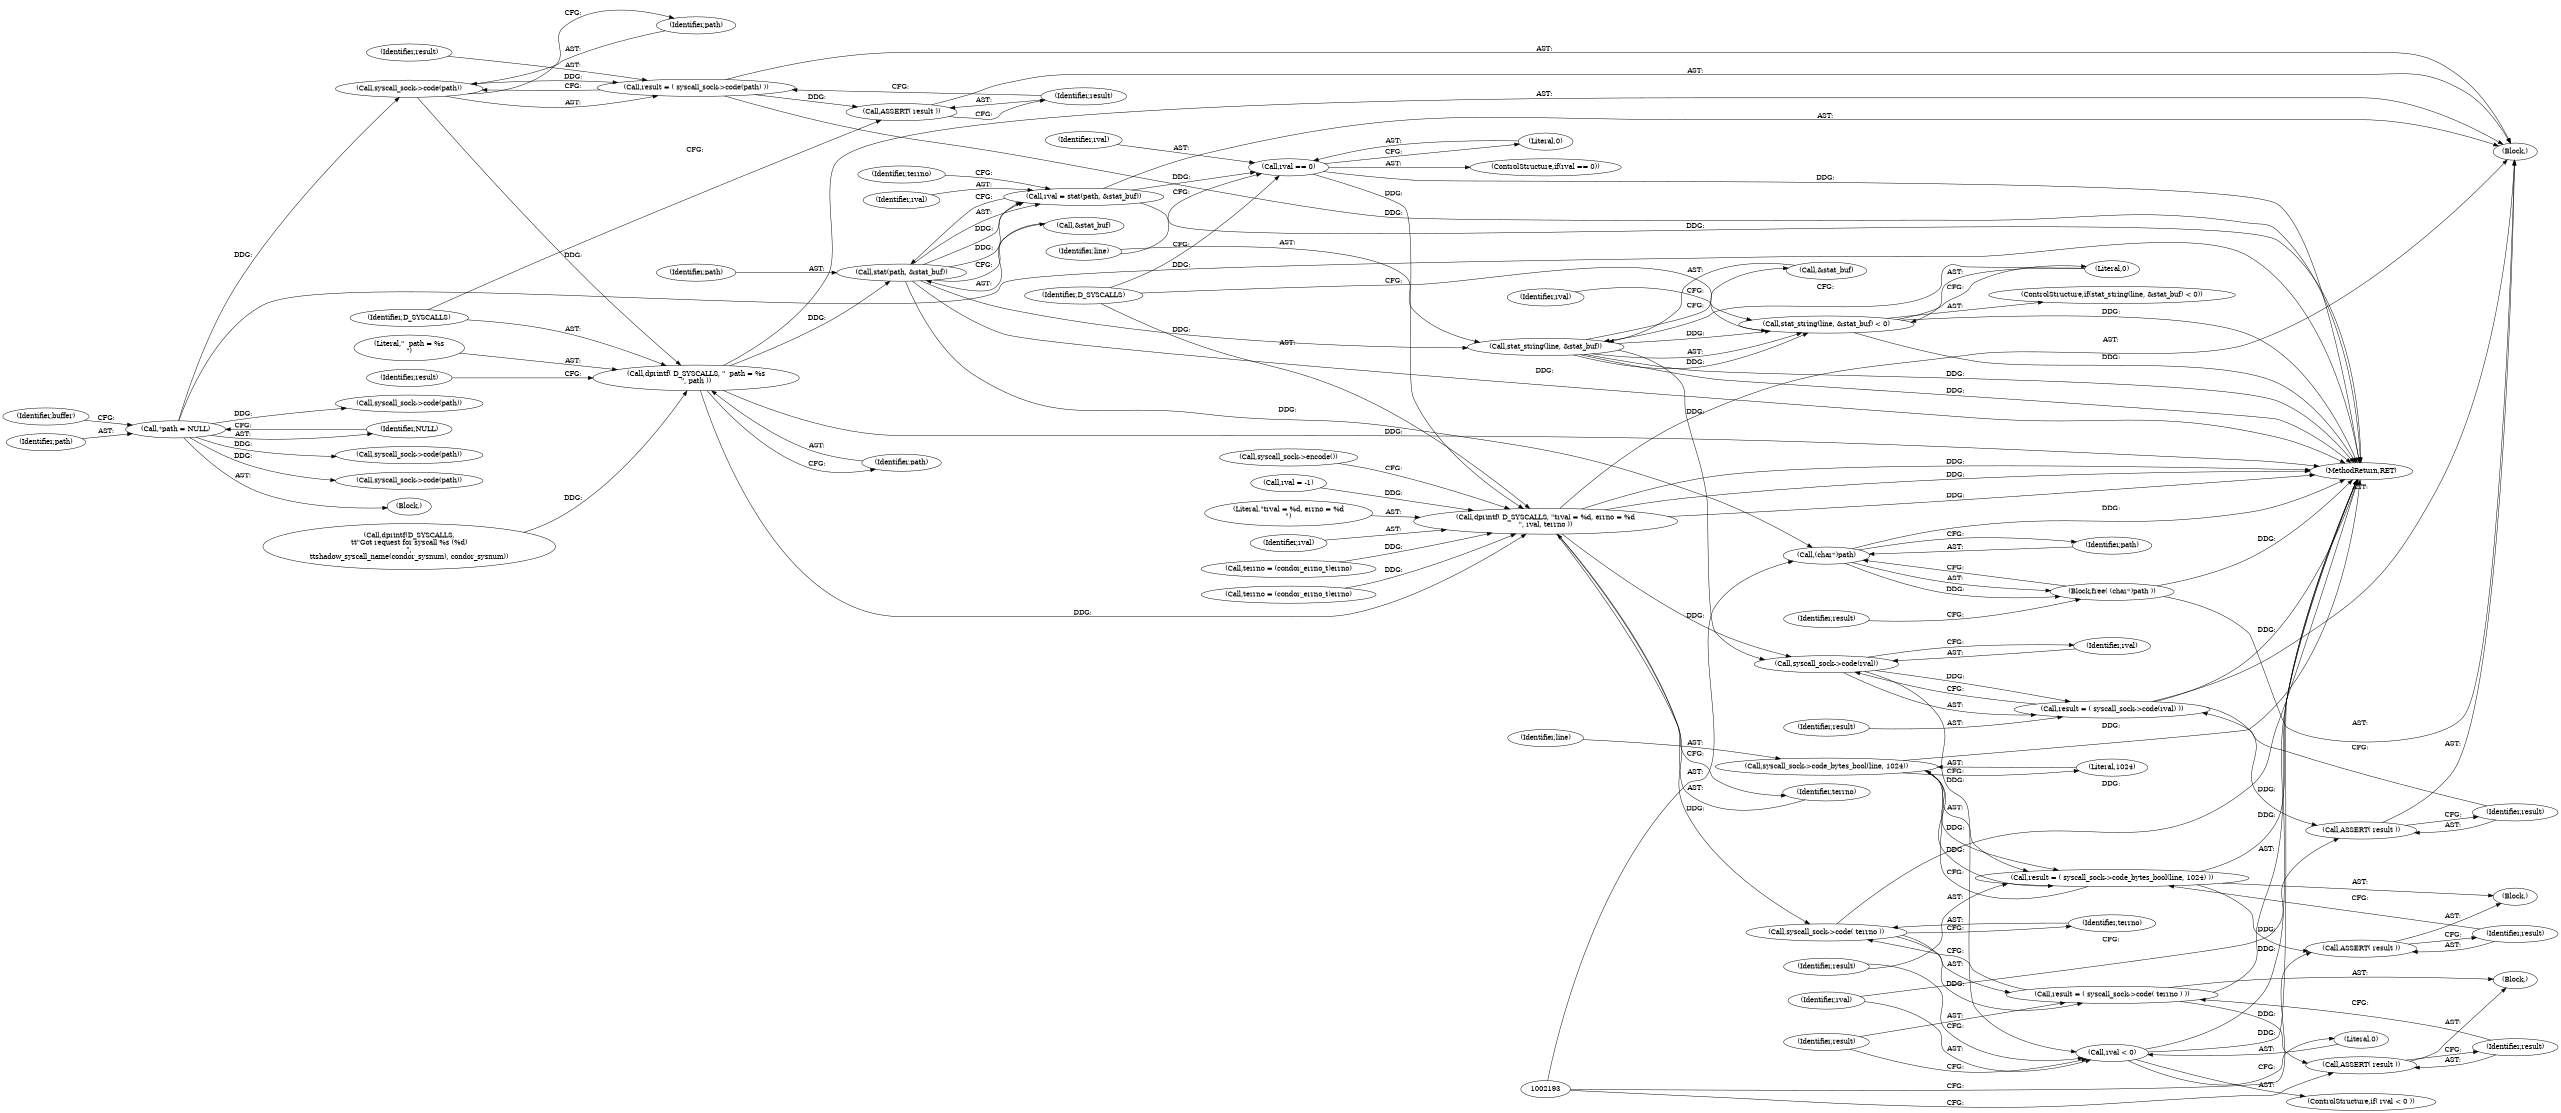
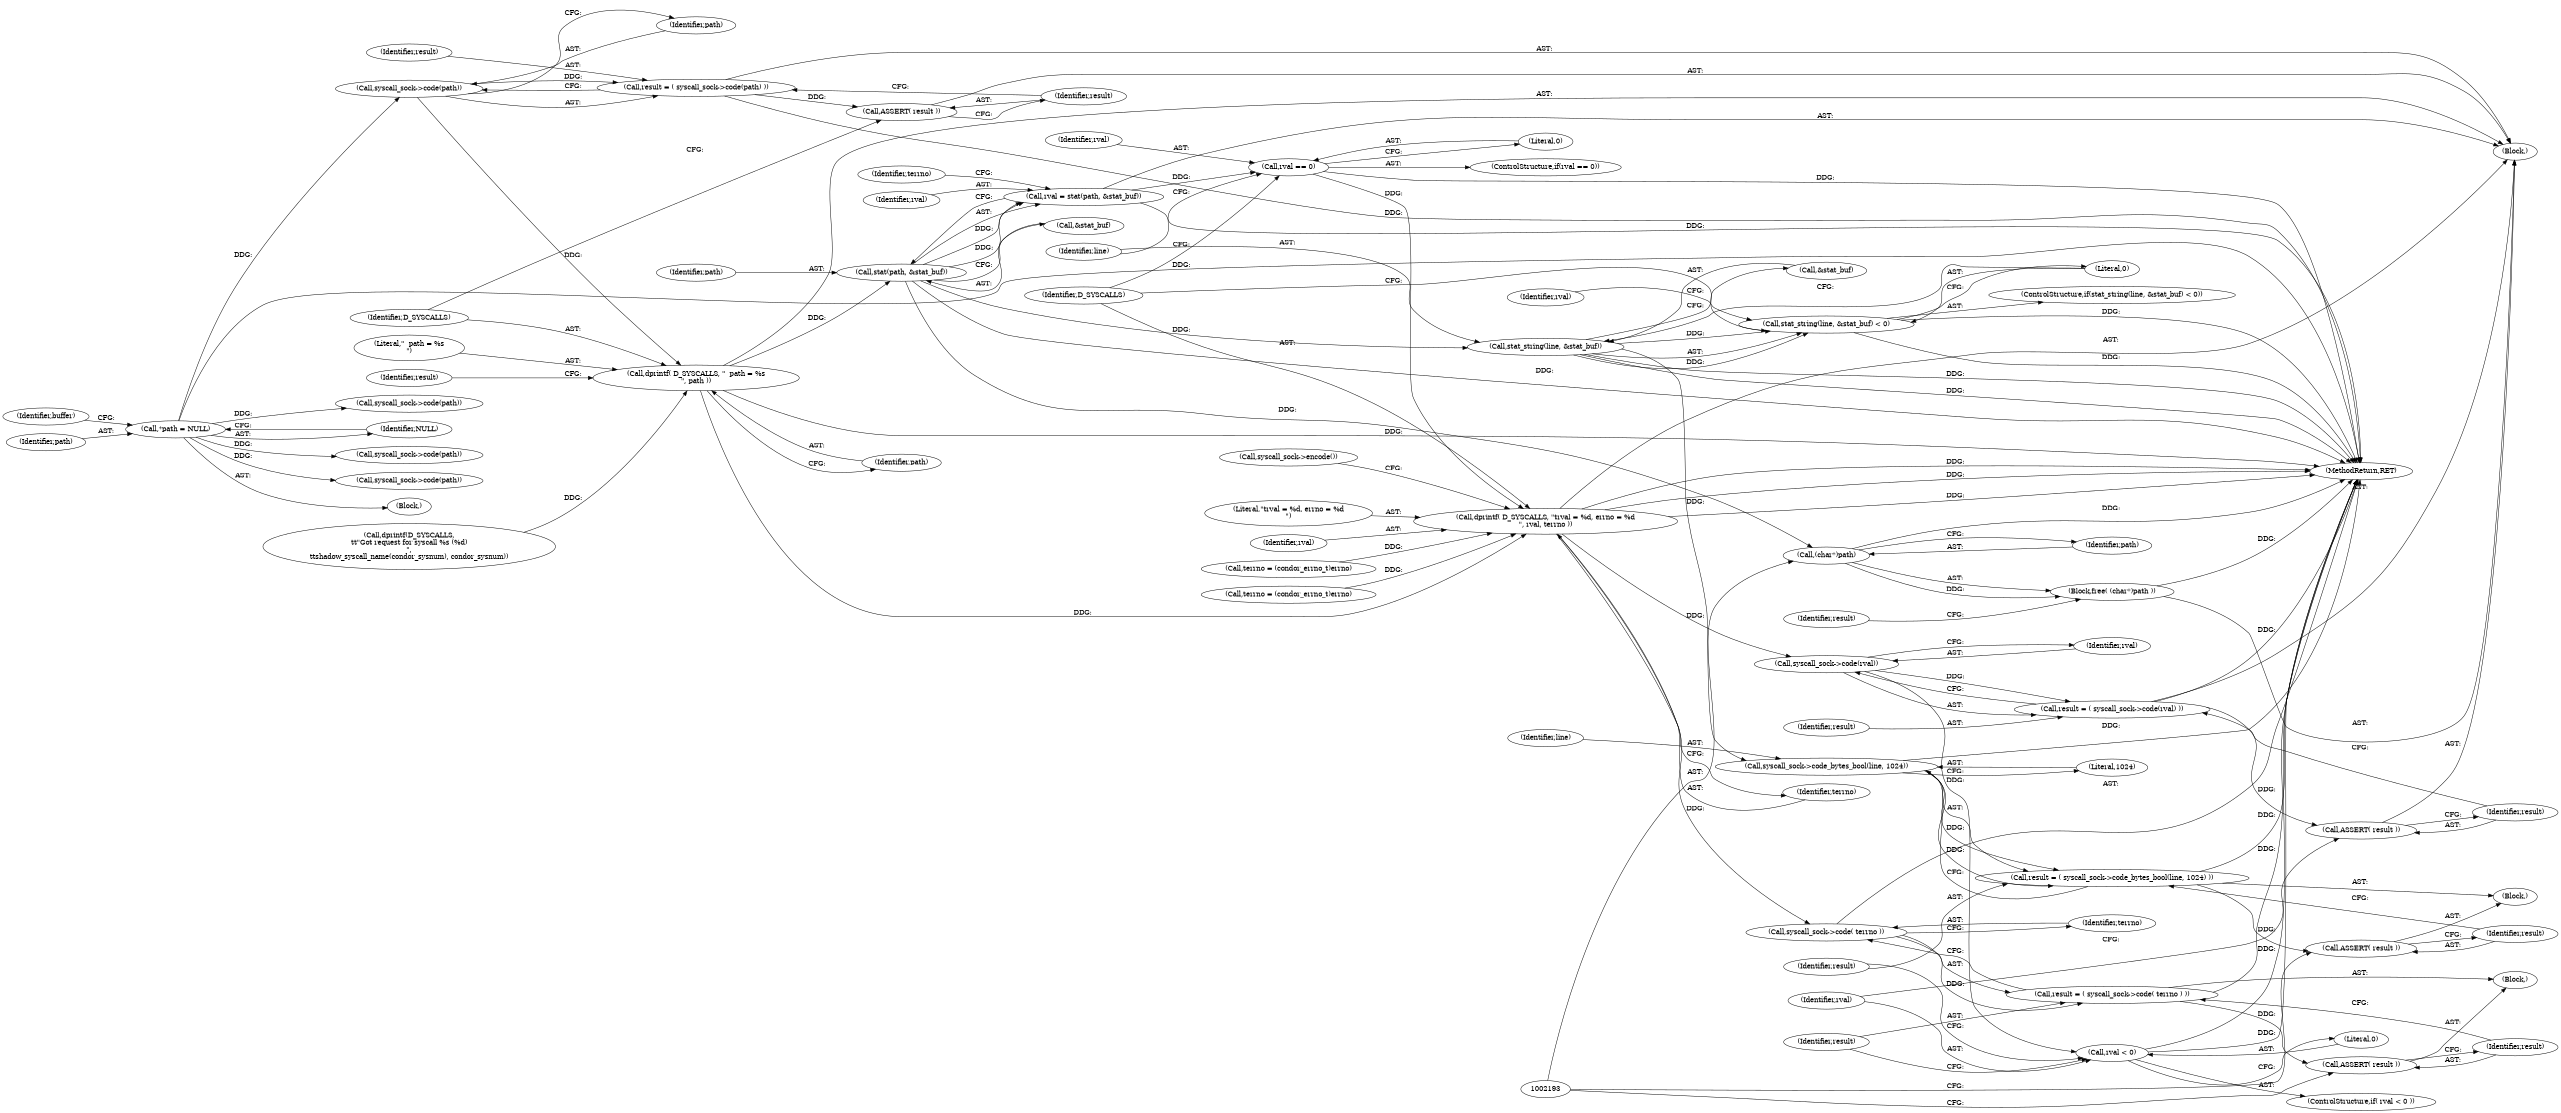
(1289, 483) -> none
(1705, 487) -> (1693, 544)
(1967, 573) -> none
(2112, 784) -> (2112, 784)
(2268, 849) -> (2268, 849)
